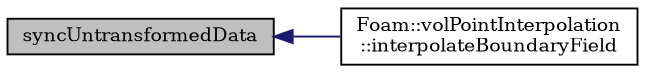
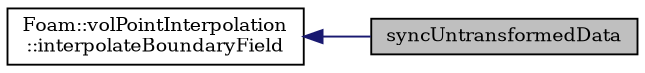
(317, 37) -> (347, 37)
